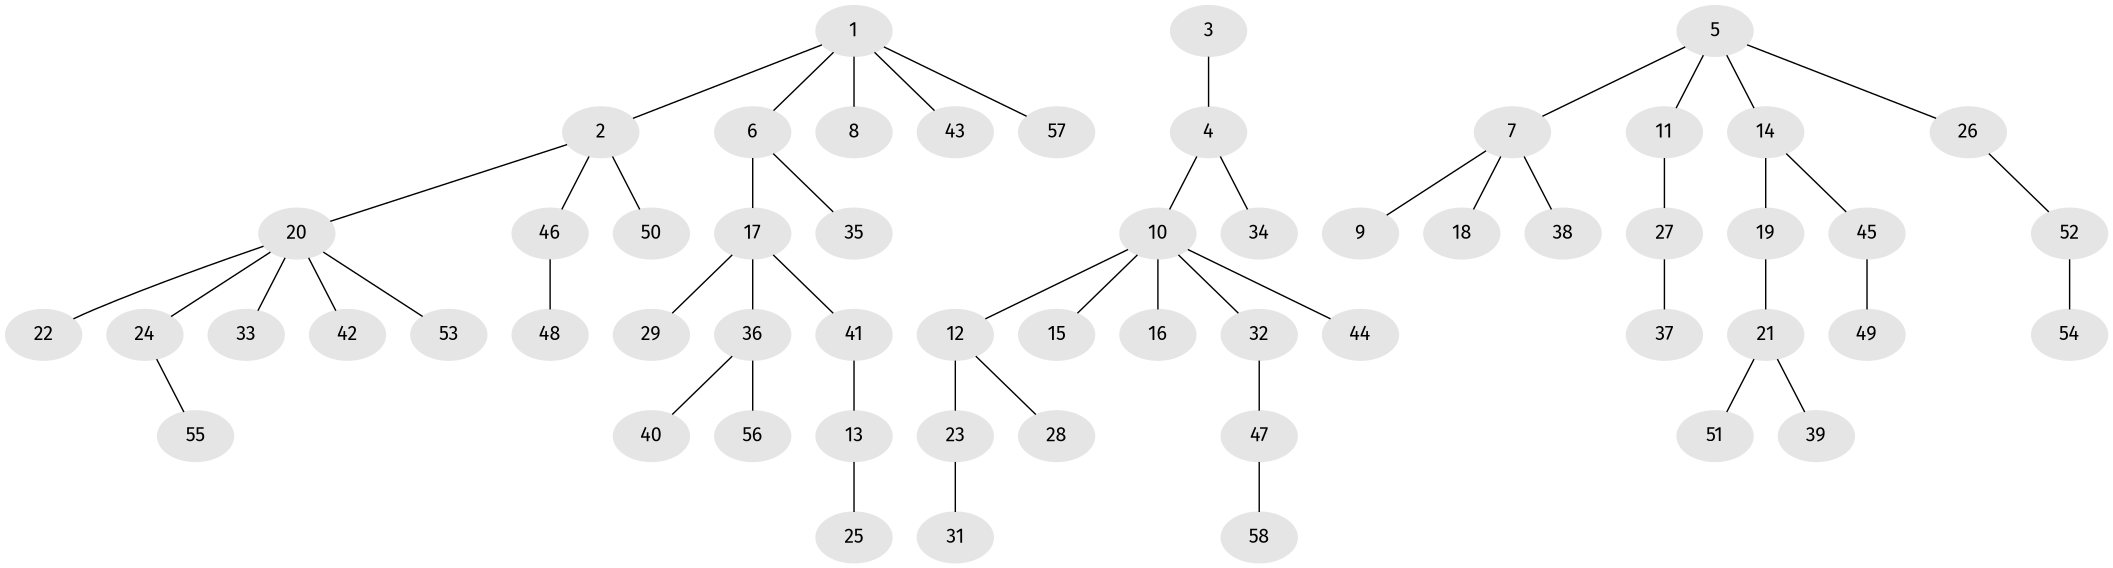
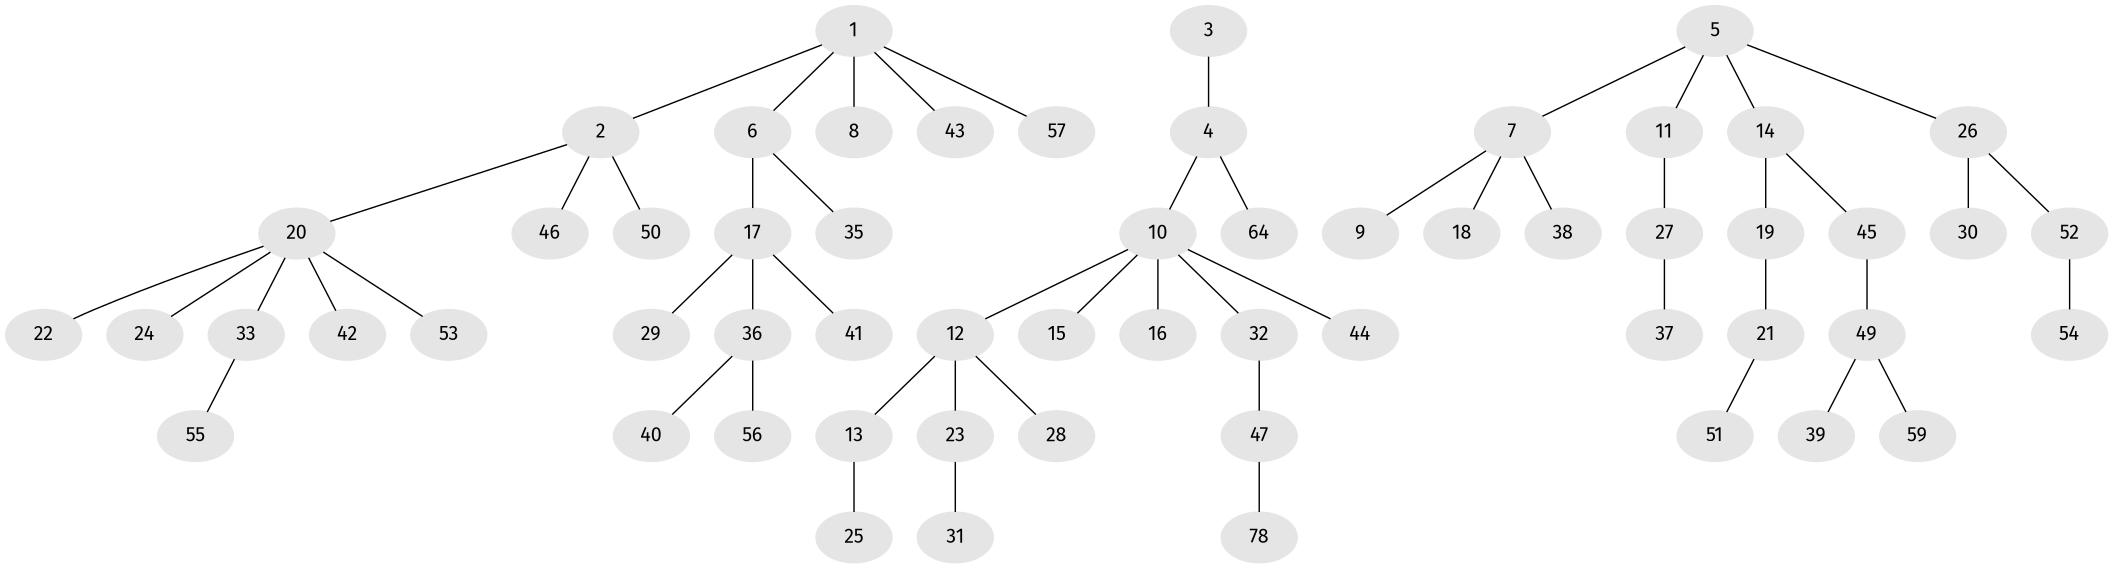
(1259, 234) -> (1259, 234)
none -> (1968, 234)
(550, 335) -> none
(170, 386) -> (221, 386)
(854, 386) -> (905, 385)
(1791, 386) -> (1842, 386)
none -> (1918, 436)
(1259, 537) -> (1259, 537)
